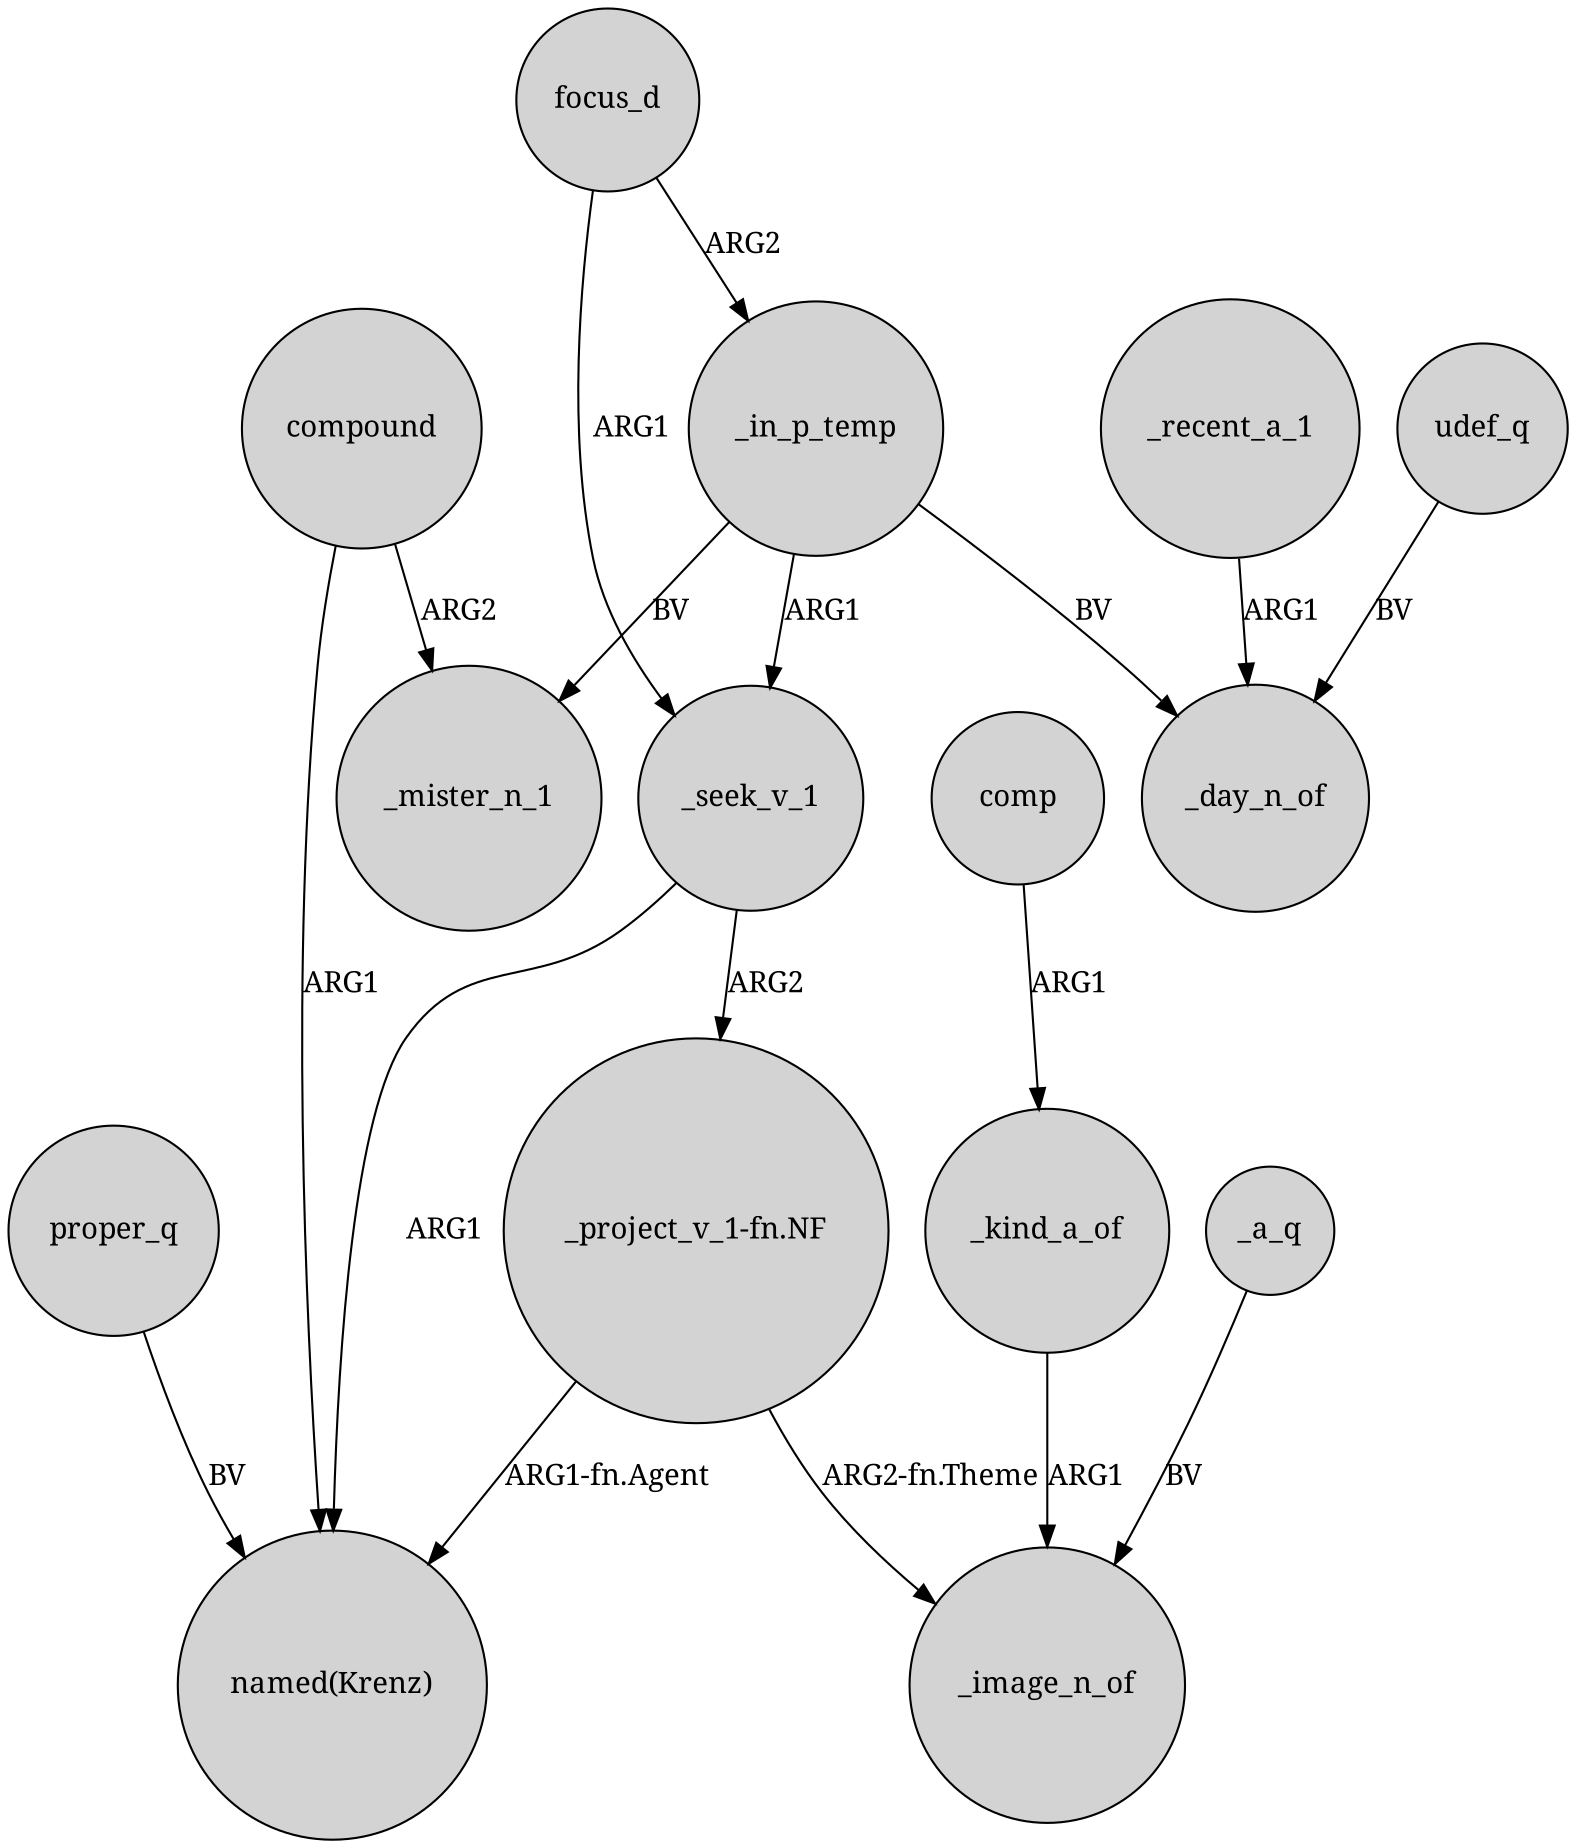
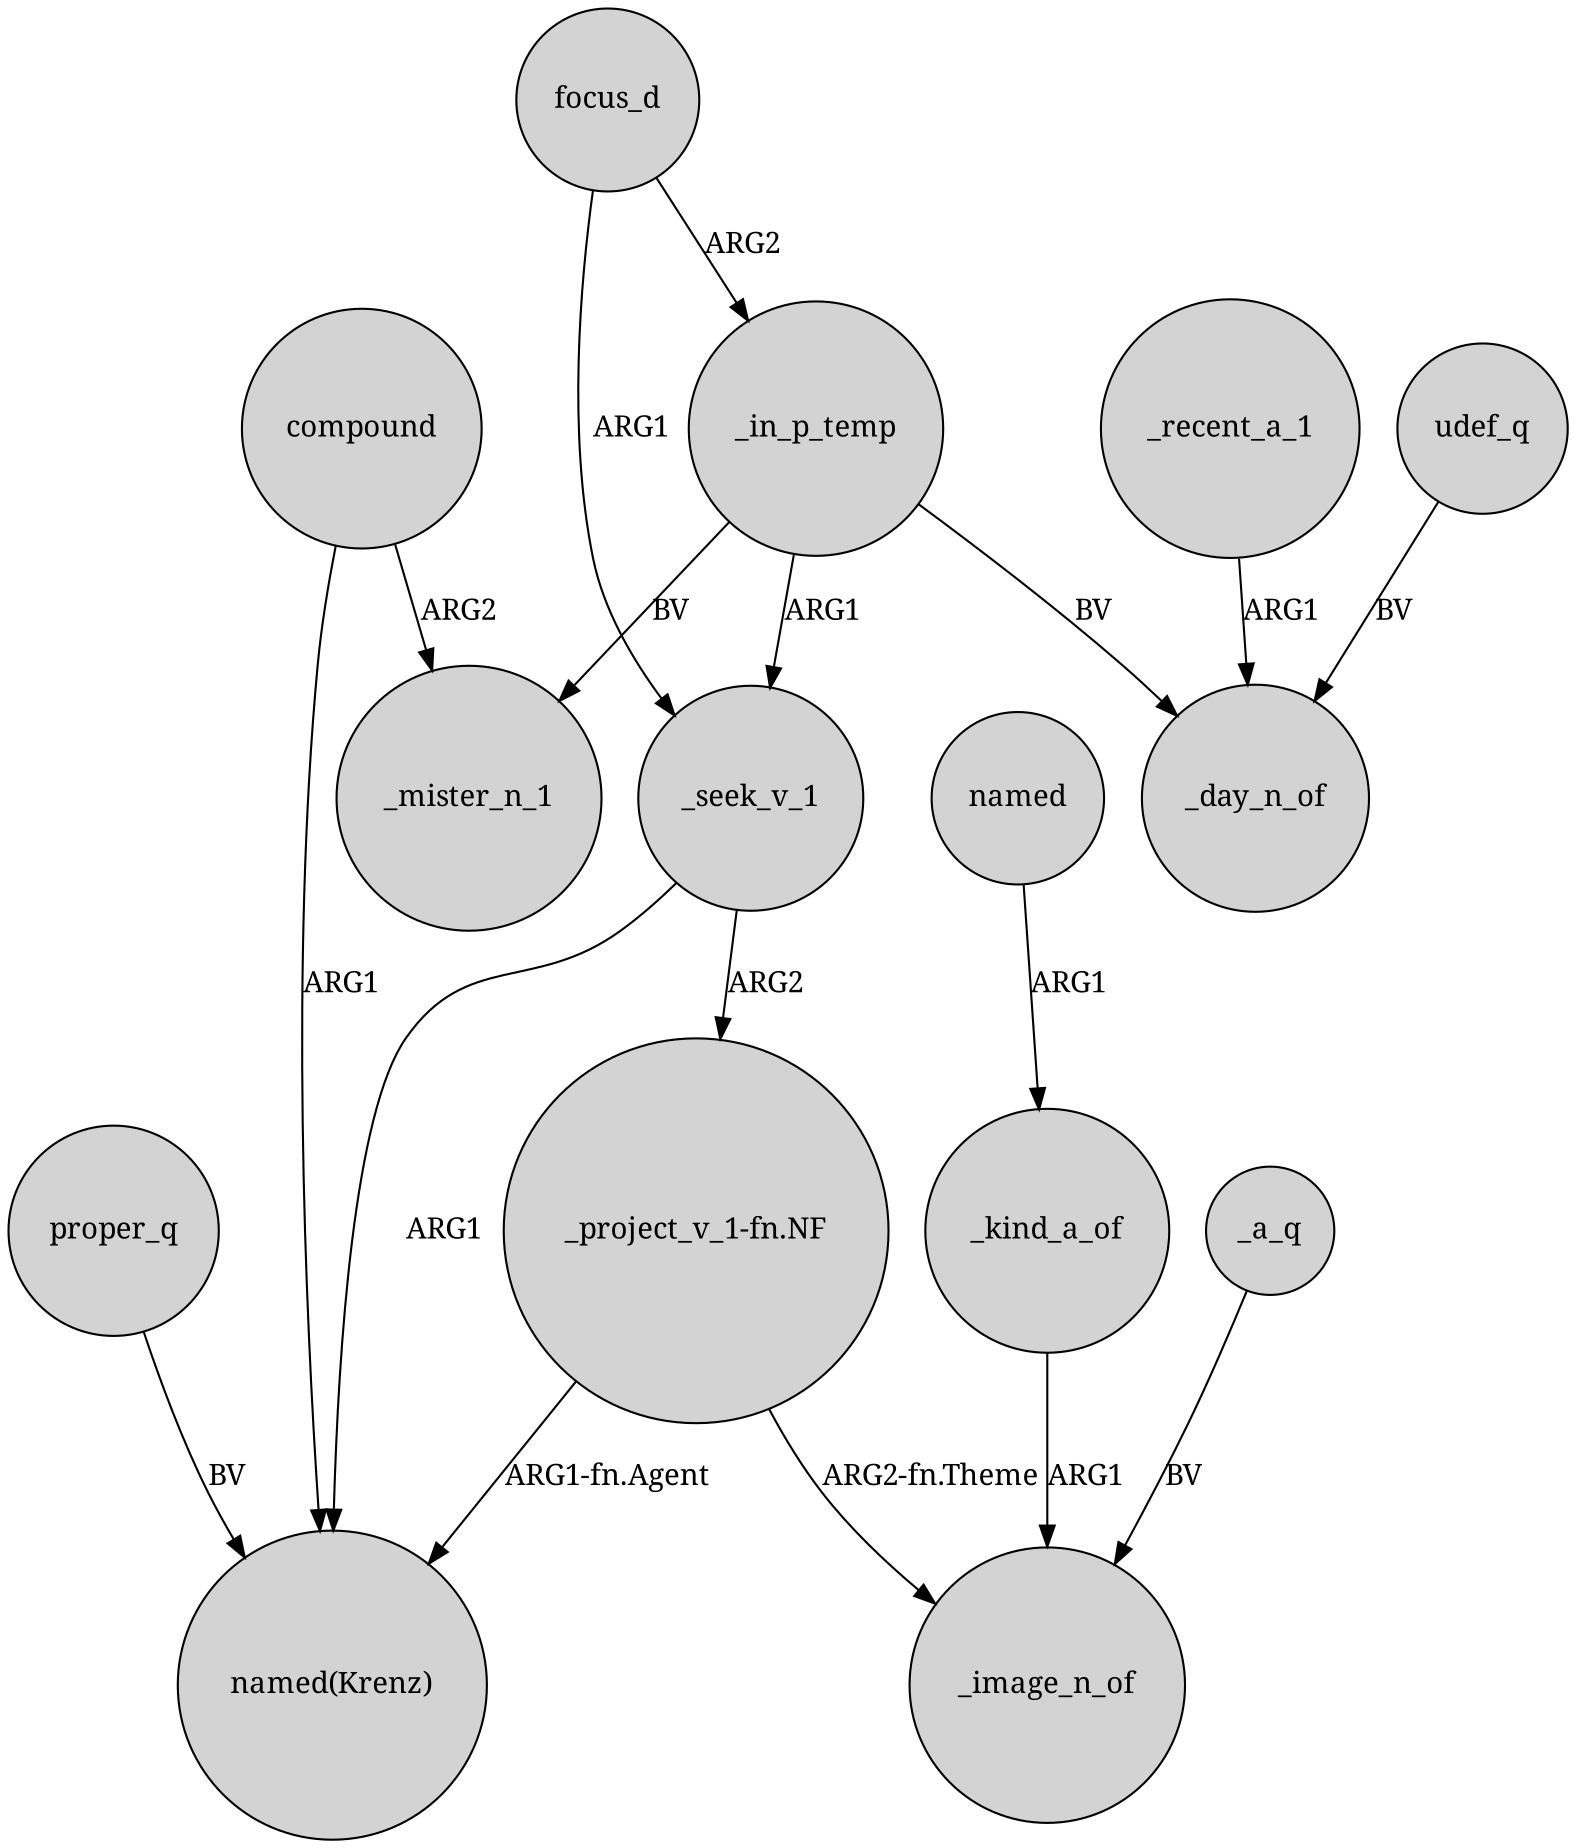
(1018, 798) -> (1018, 798)
